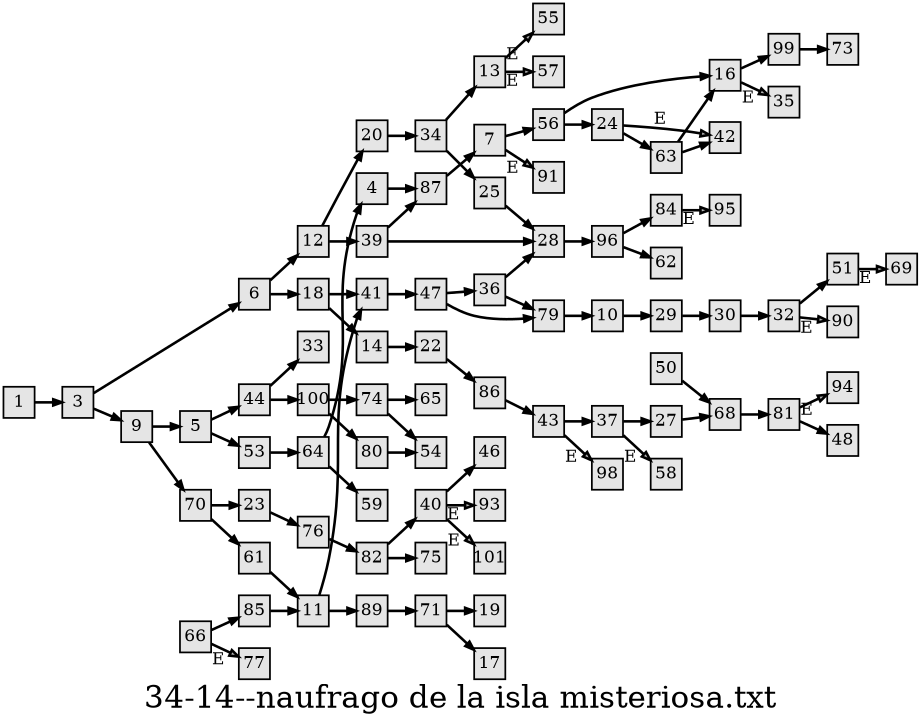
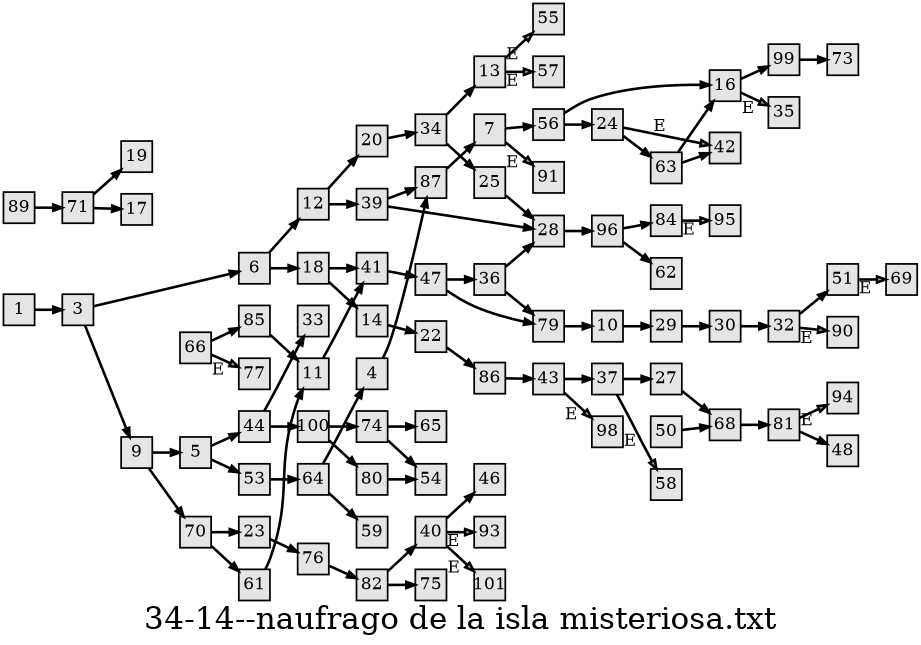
(338, 611) -> none
